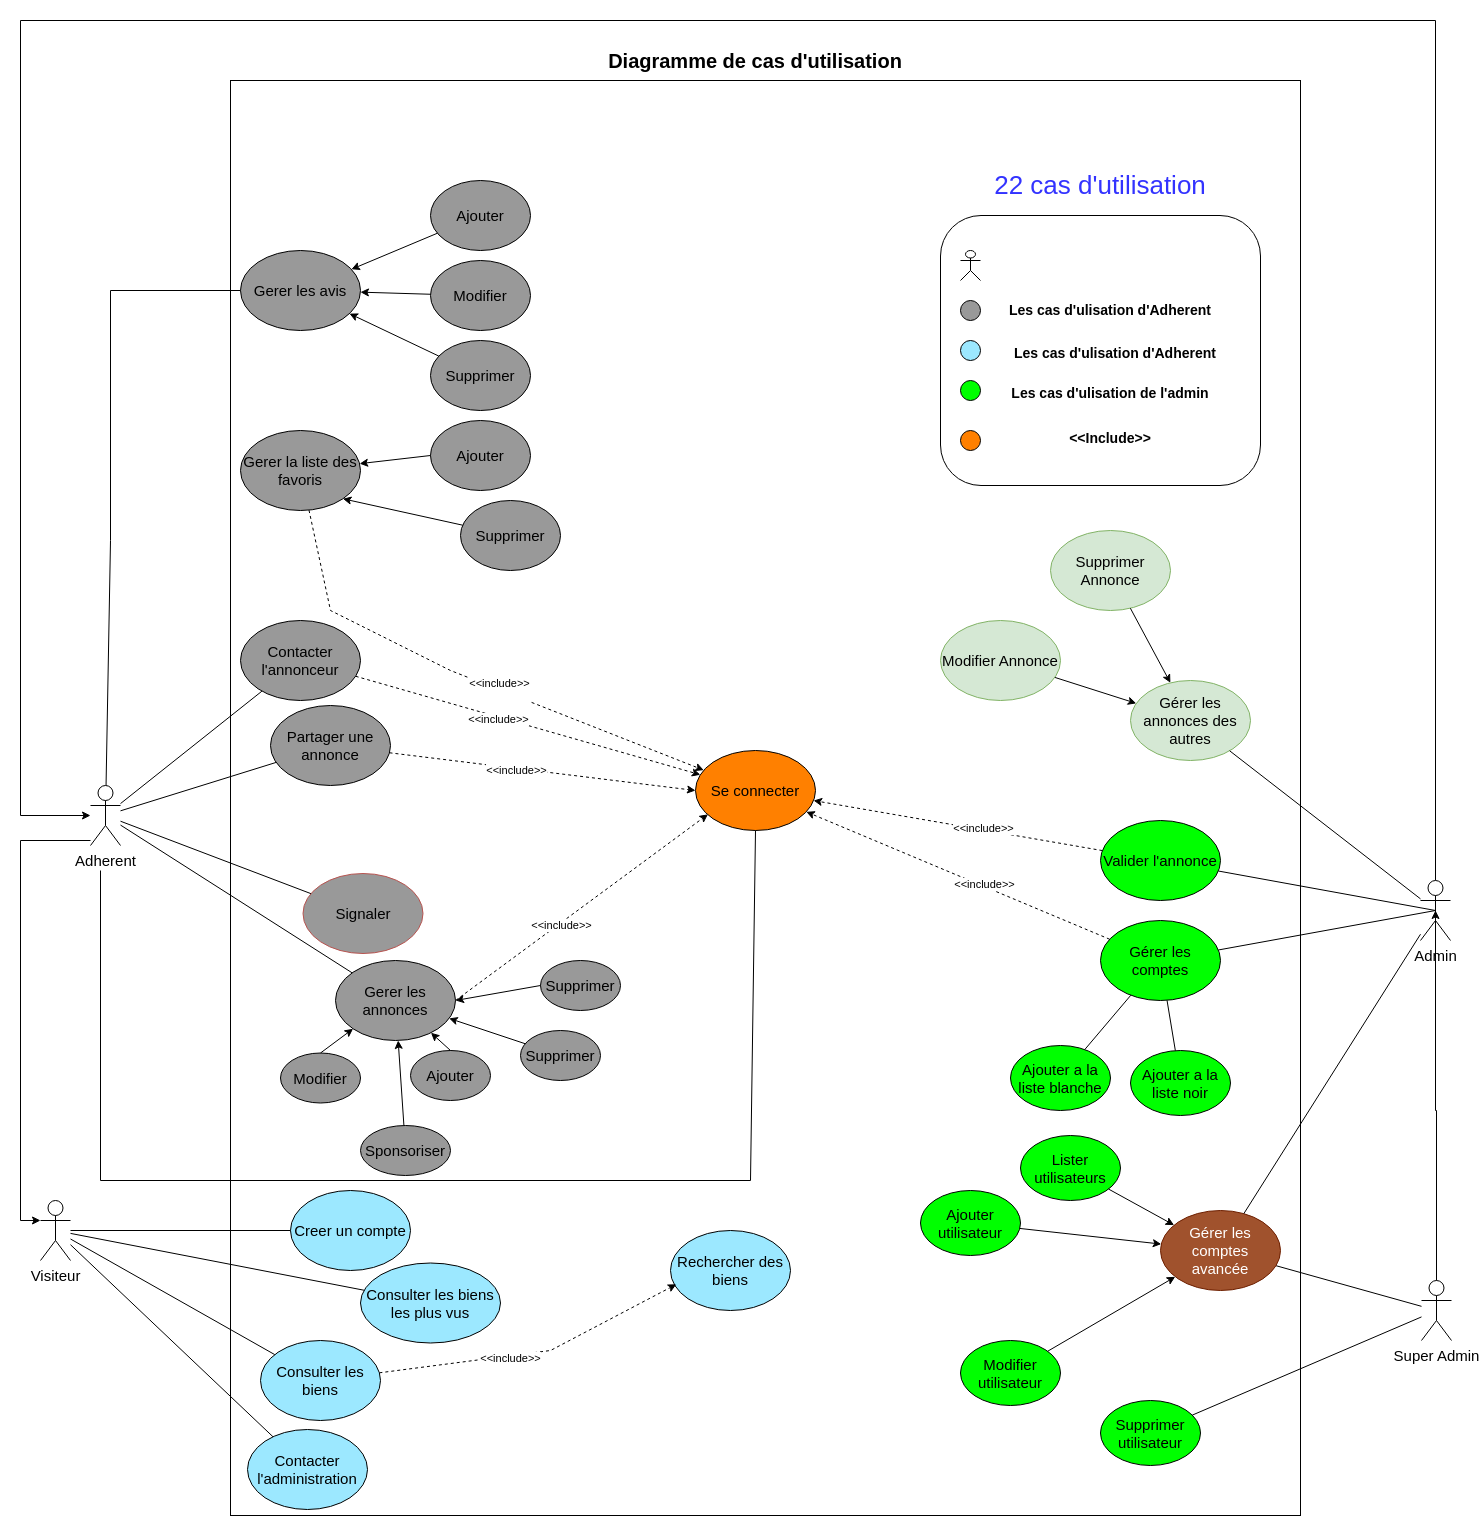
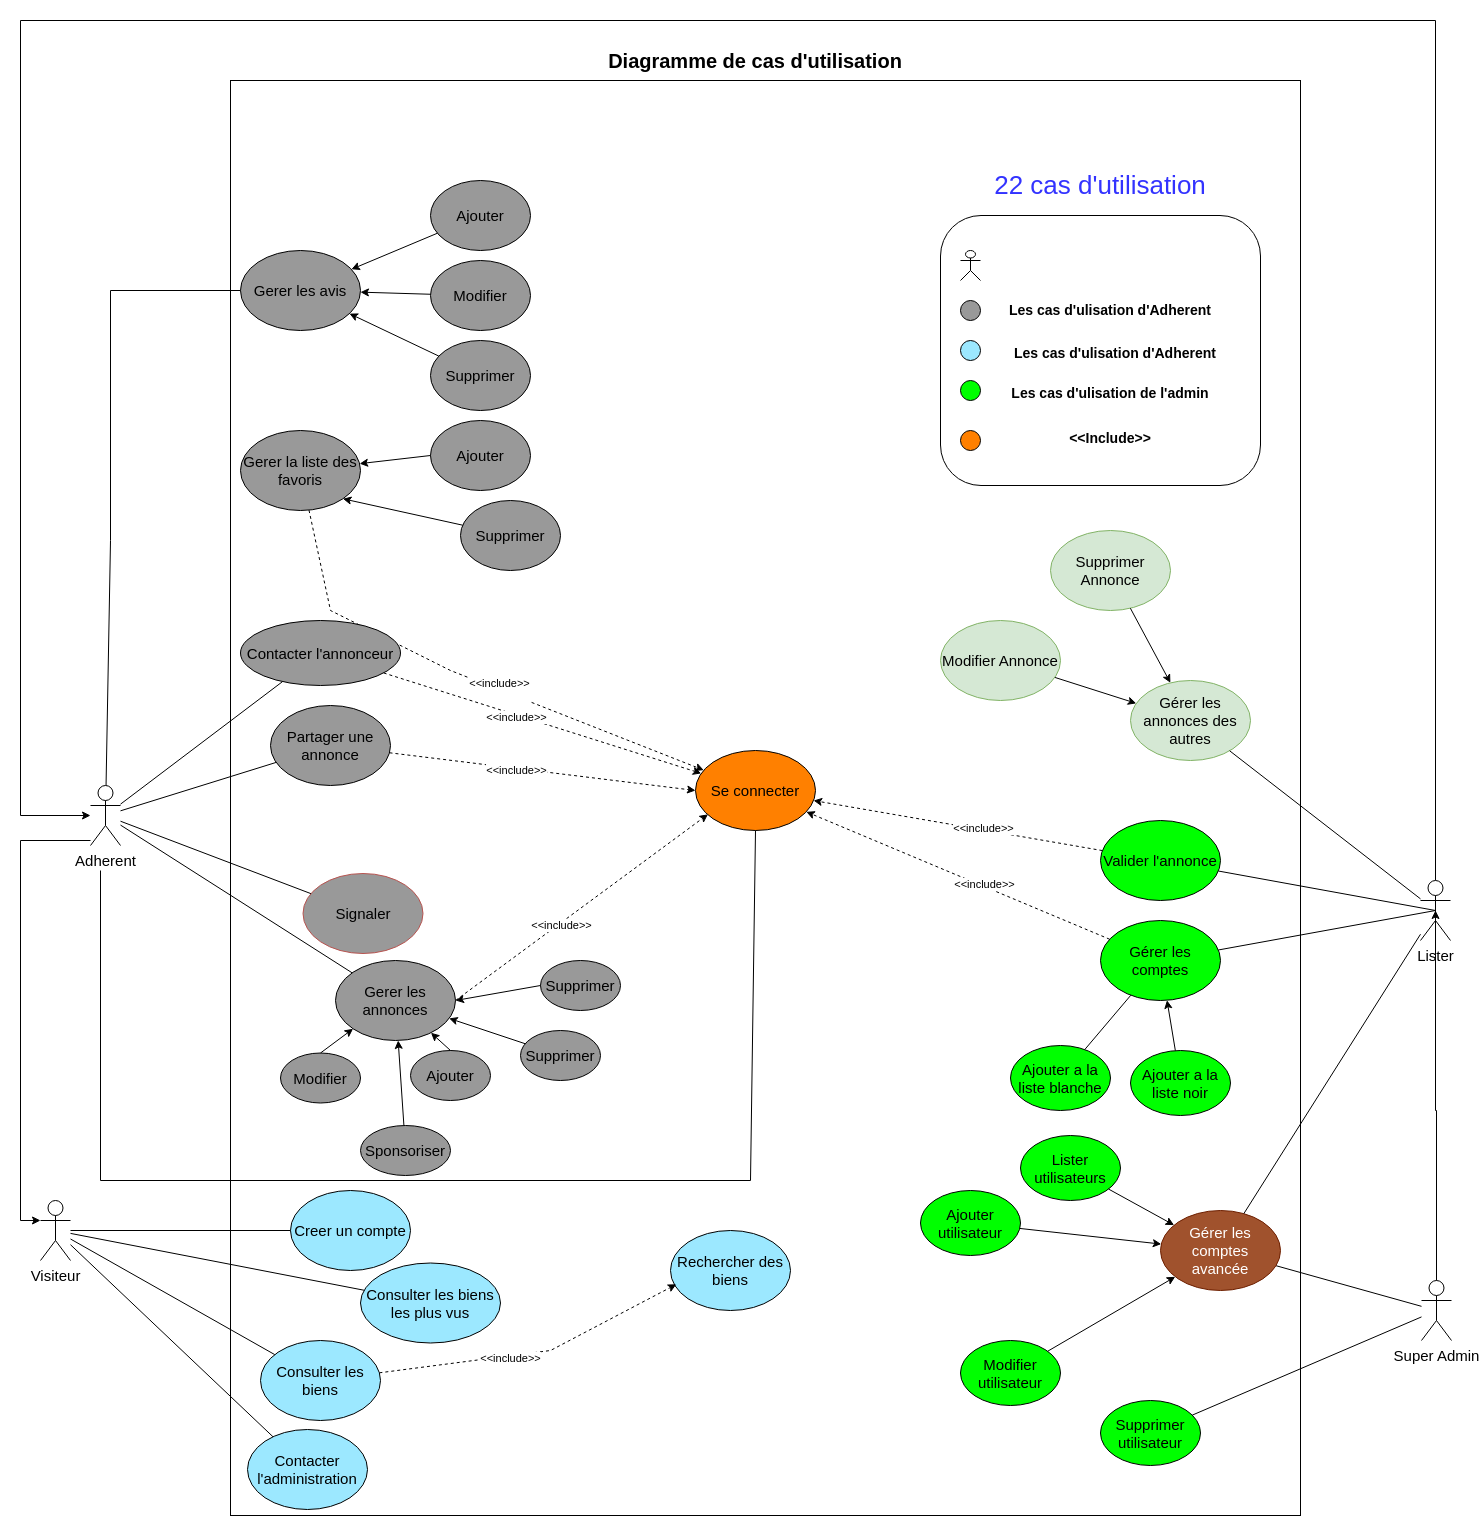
(301, 661) -> (321, 653)
(1436, 957) -> (1436, 957)
(1168, 1005) -> (1168, 1008)
